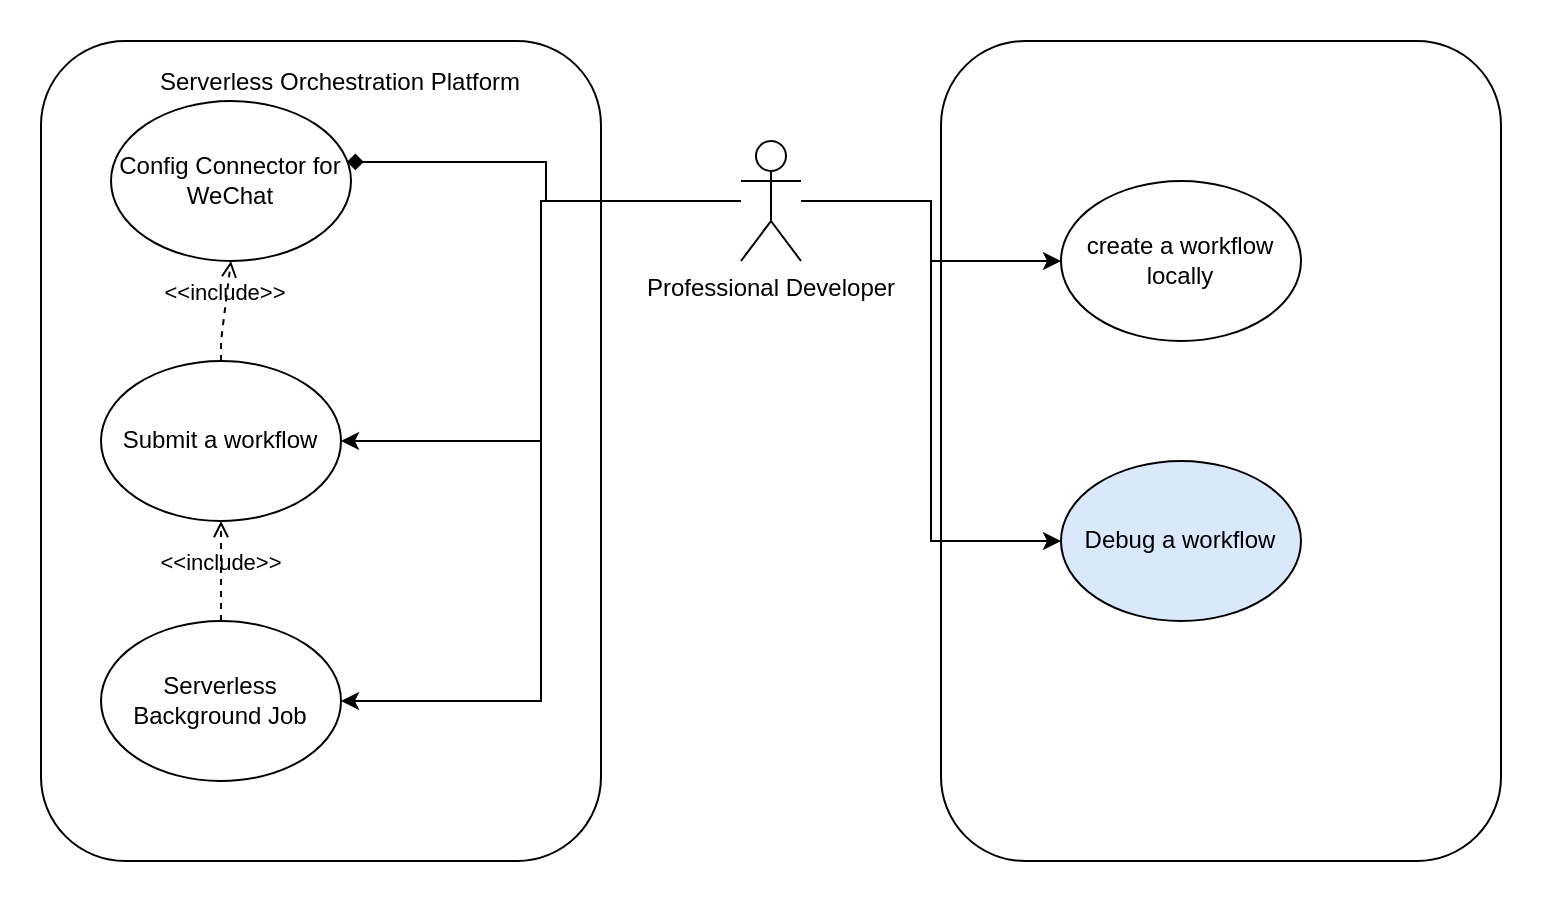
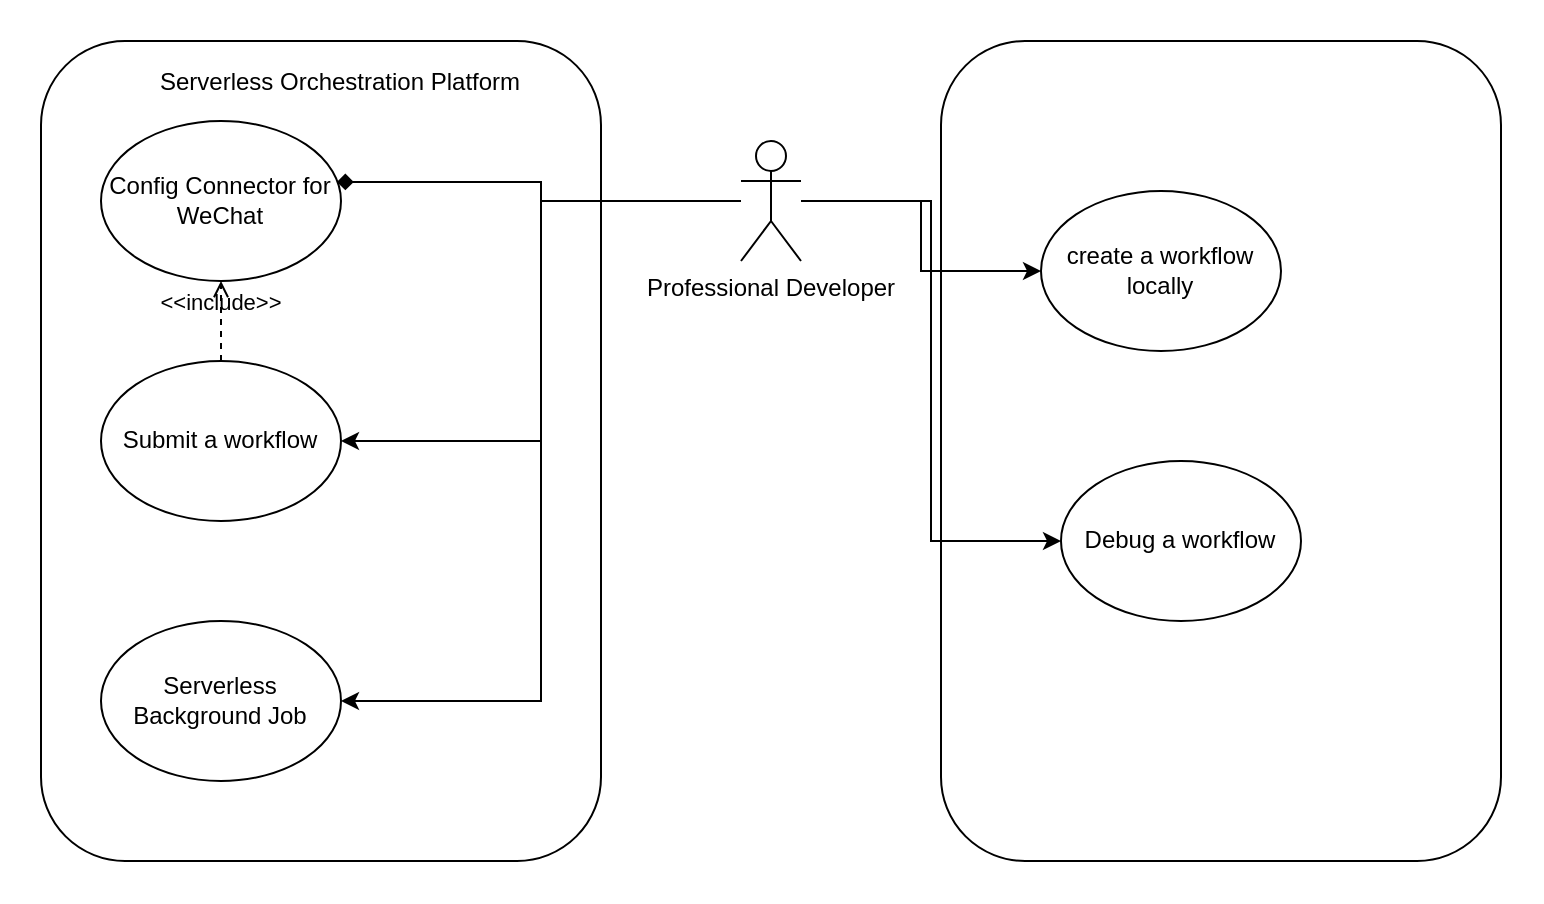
(231, 181) -> (221, 201)
(1181, 261) -> (1161, 271)
(1181, 541) -> (1181, 541)
(221, 574) -> none
